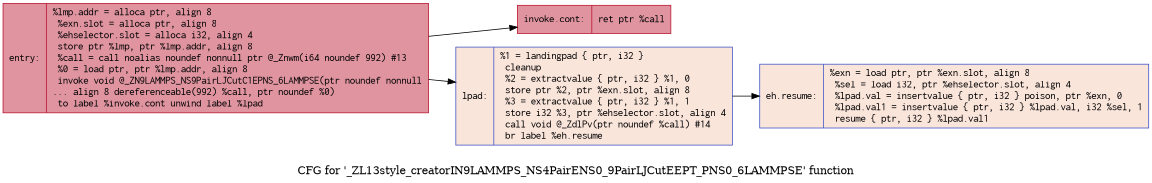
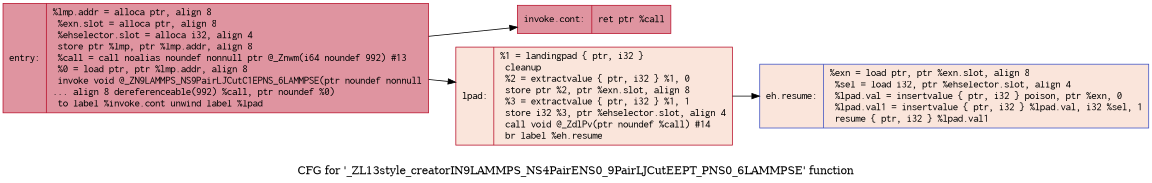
(594, 96) -> (594, 96)
